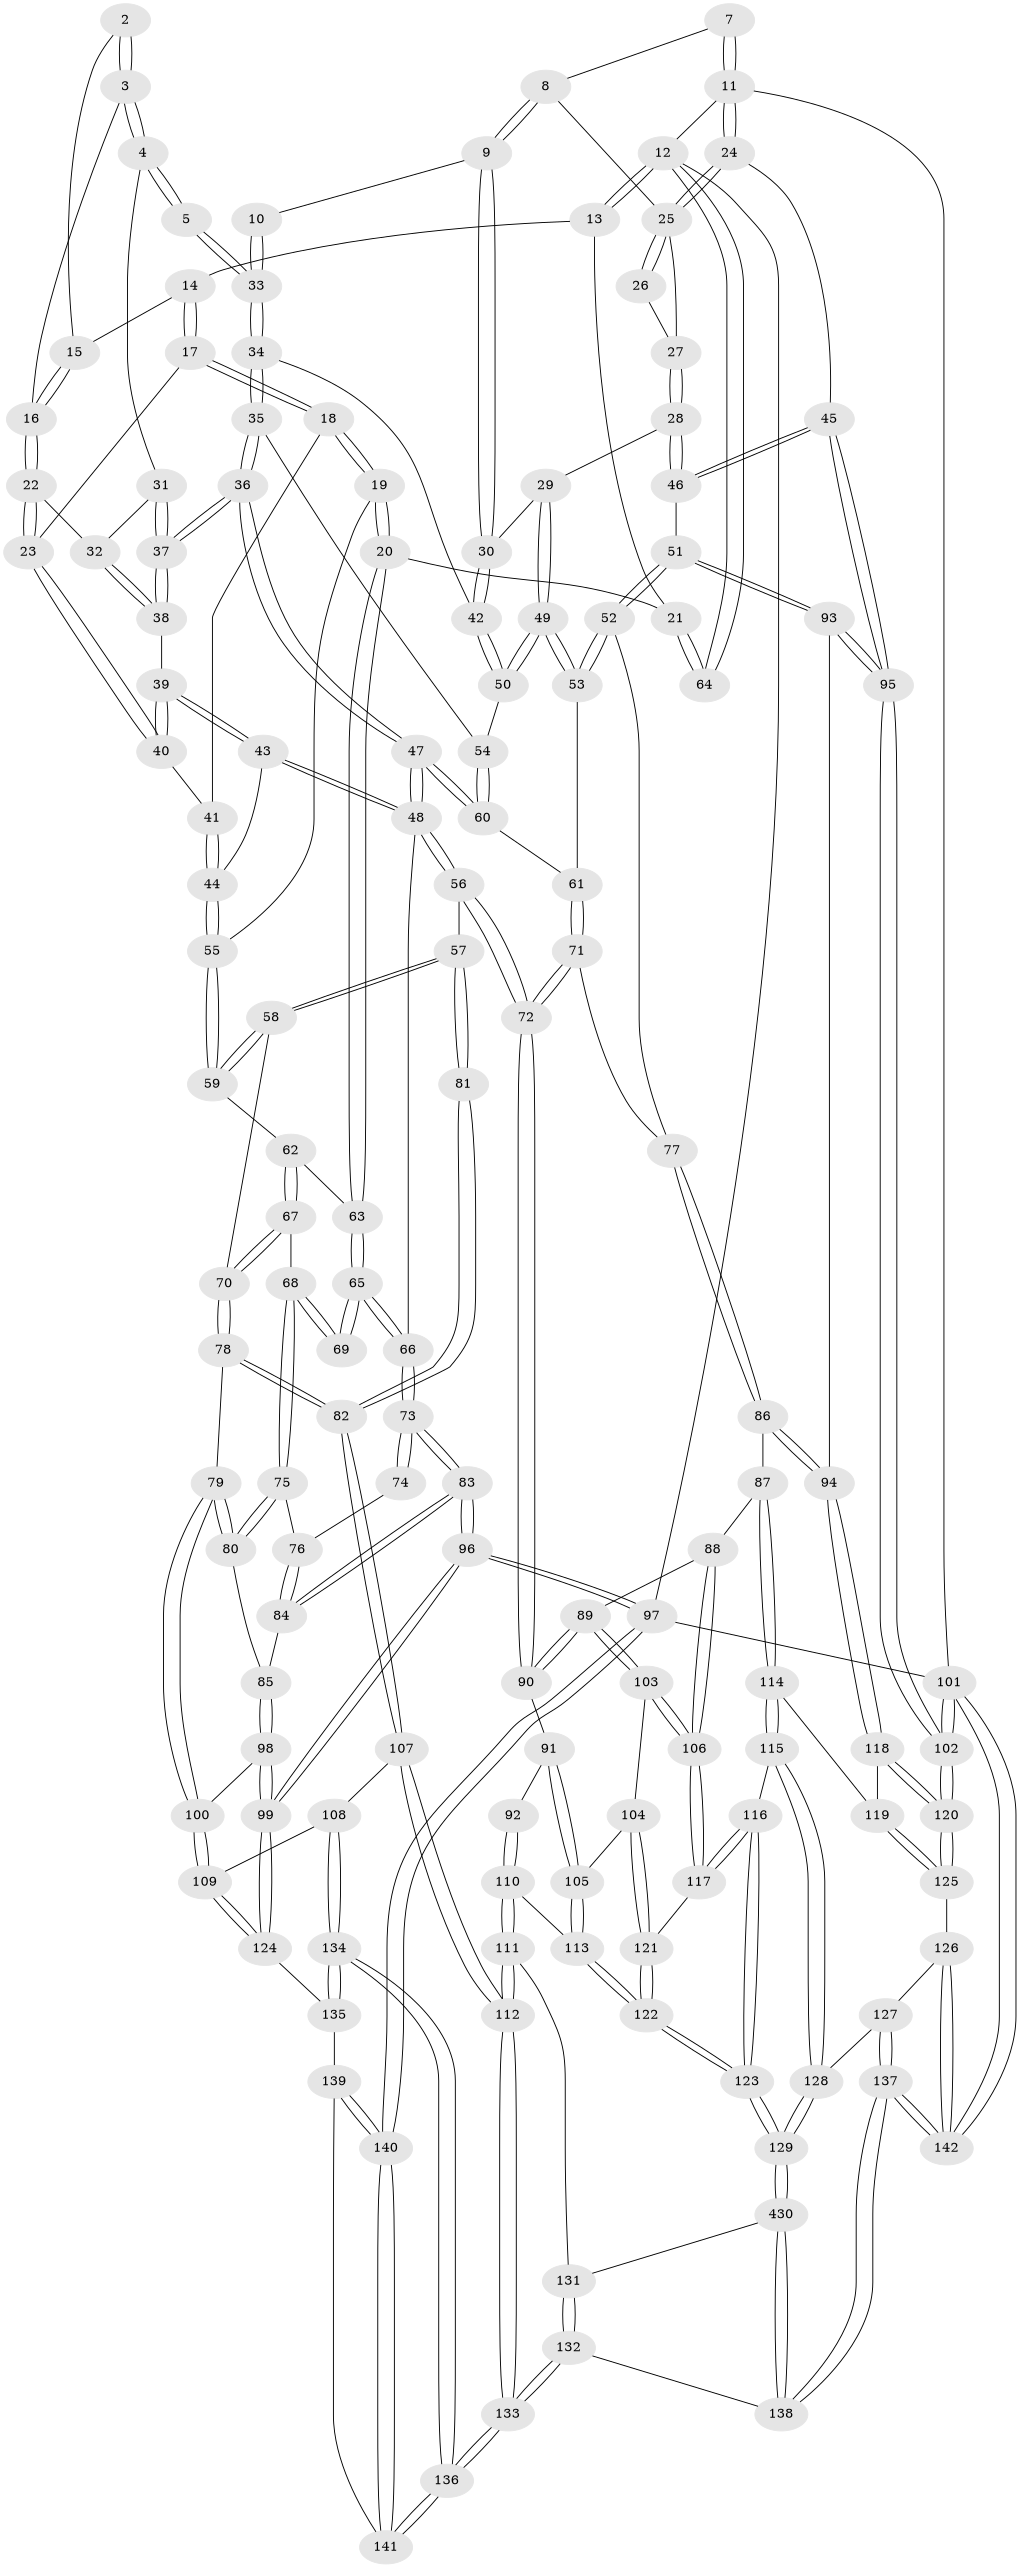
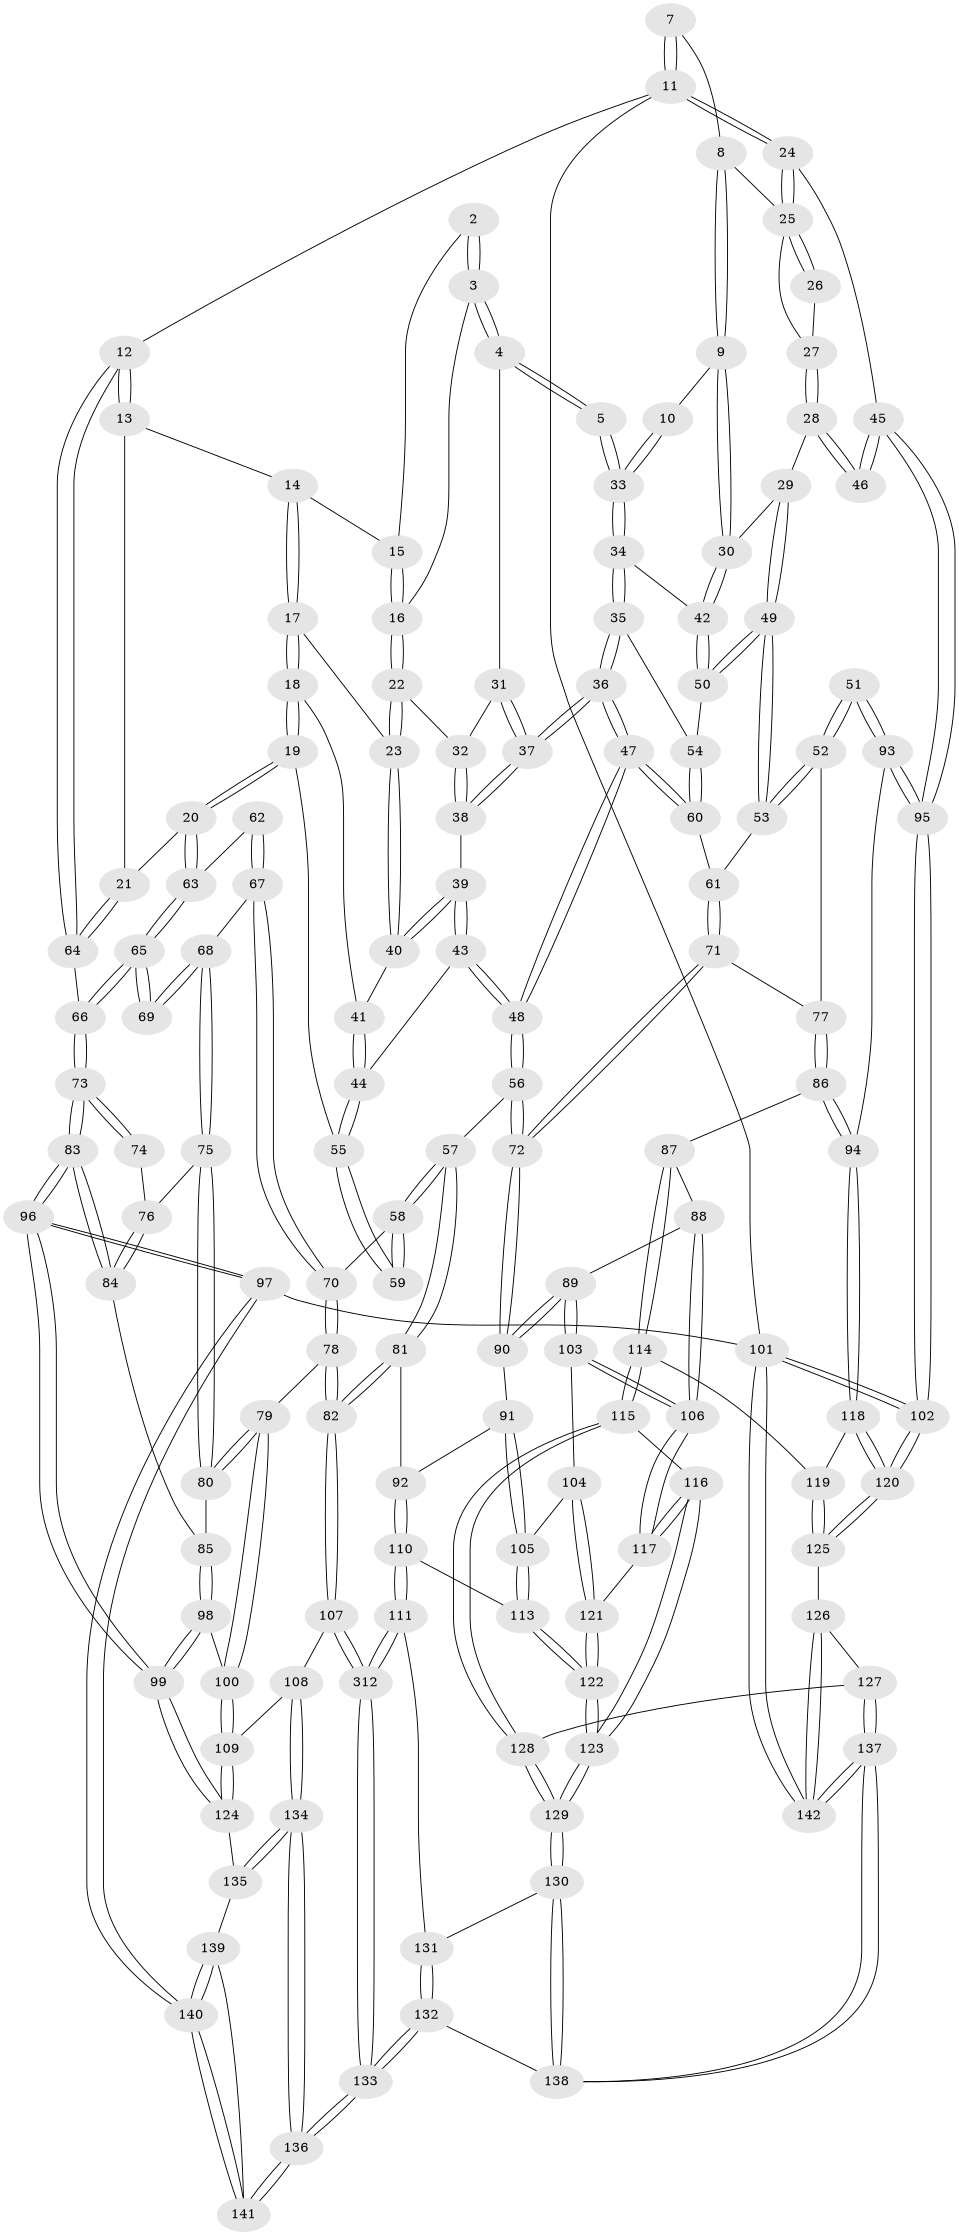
(676, 519) -> none
(771, 866) -> none
(408, 1084) -> (77, 985)
(248, 1115) -> none
none -> (401, 1417)
(508, 2015) -> (366, 1683)
(781, 2215) -> (557, 1882)
